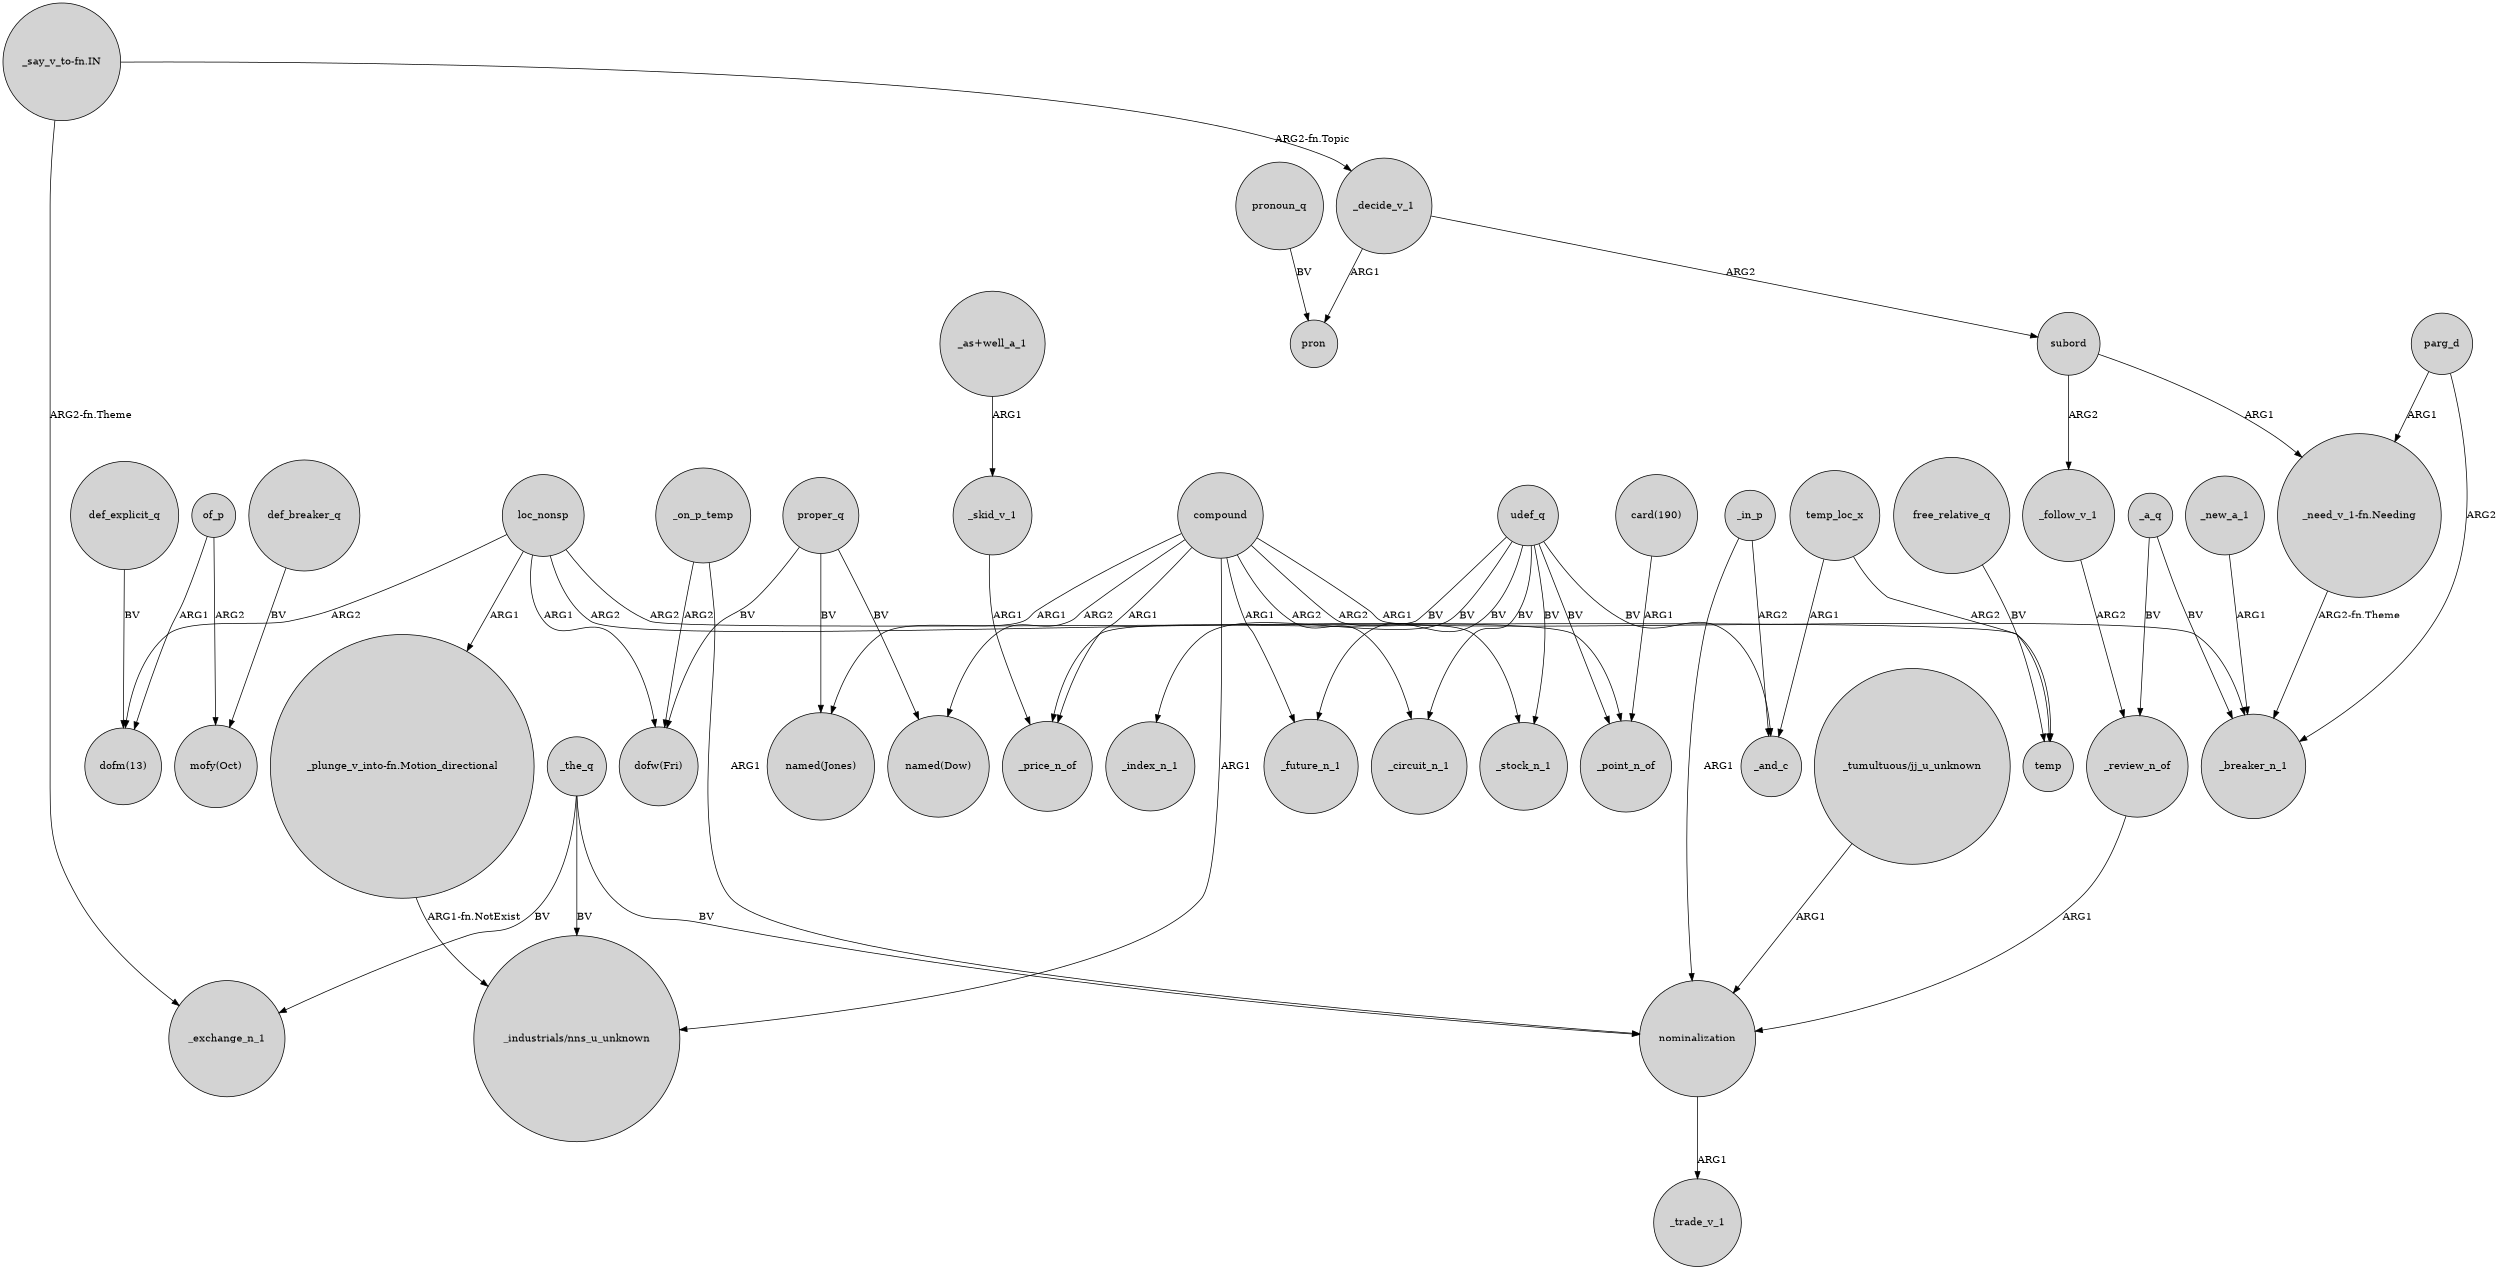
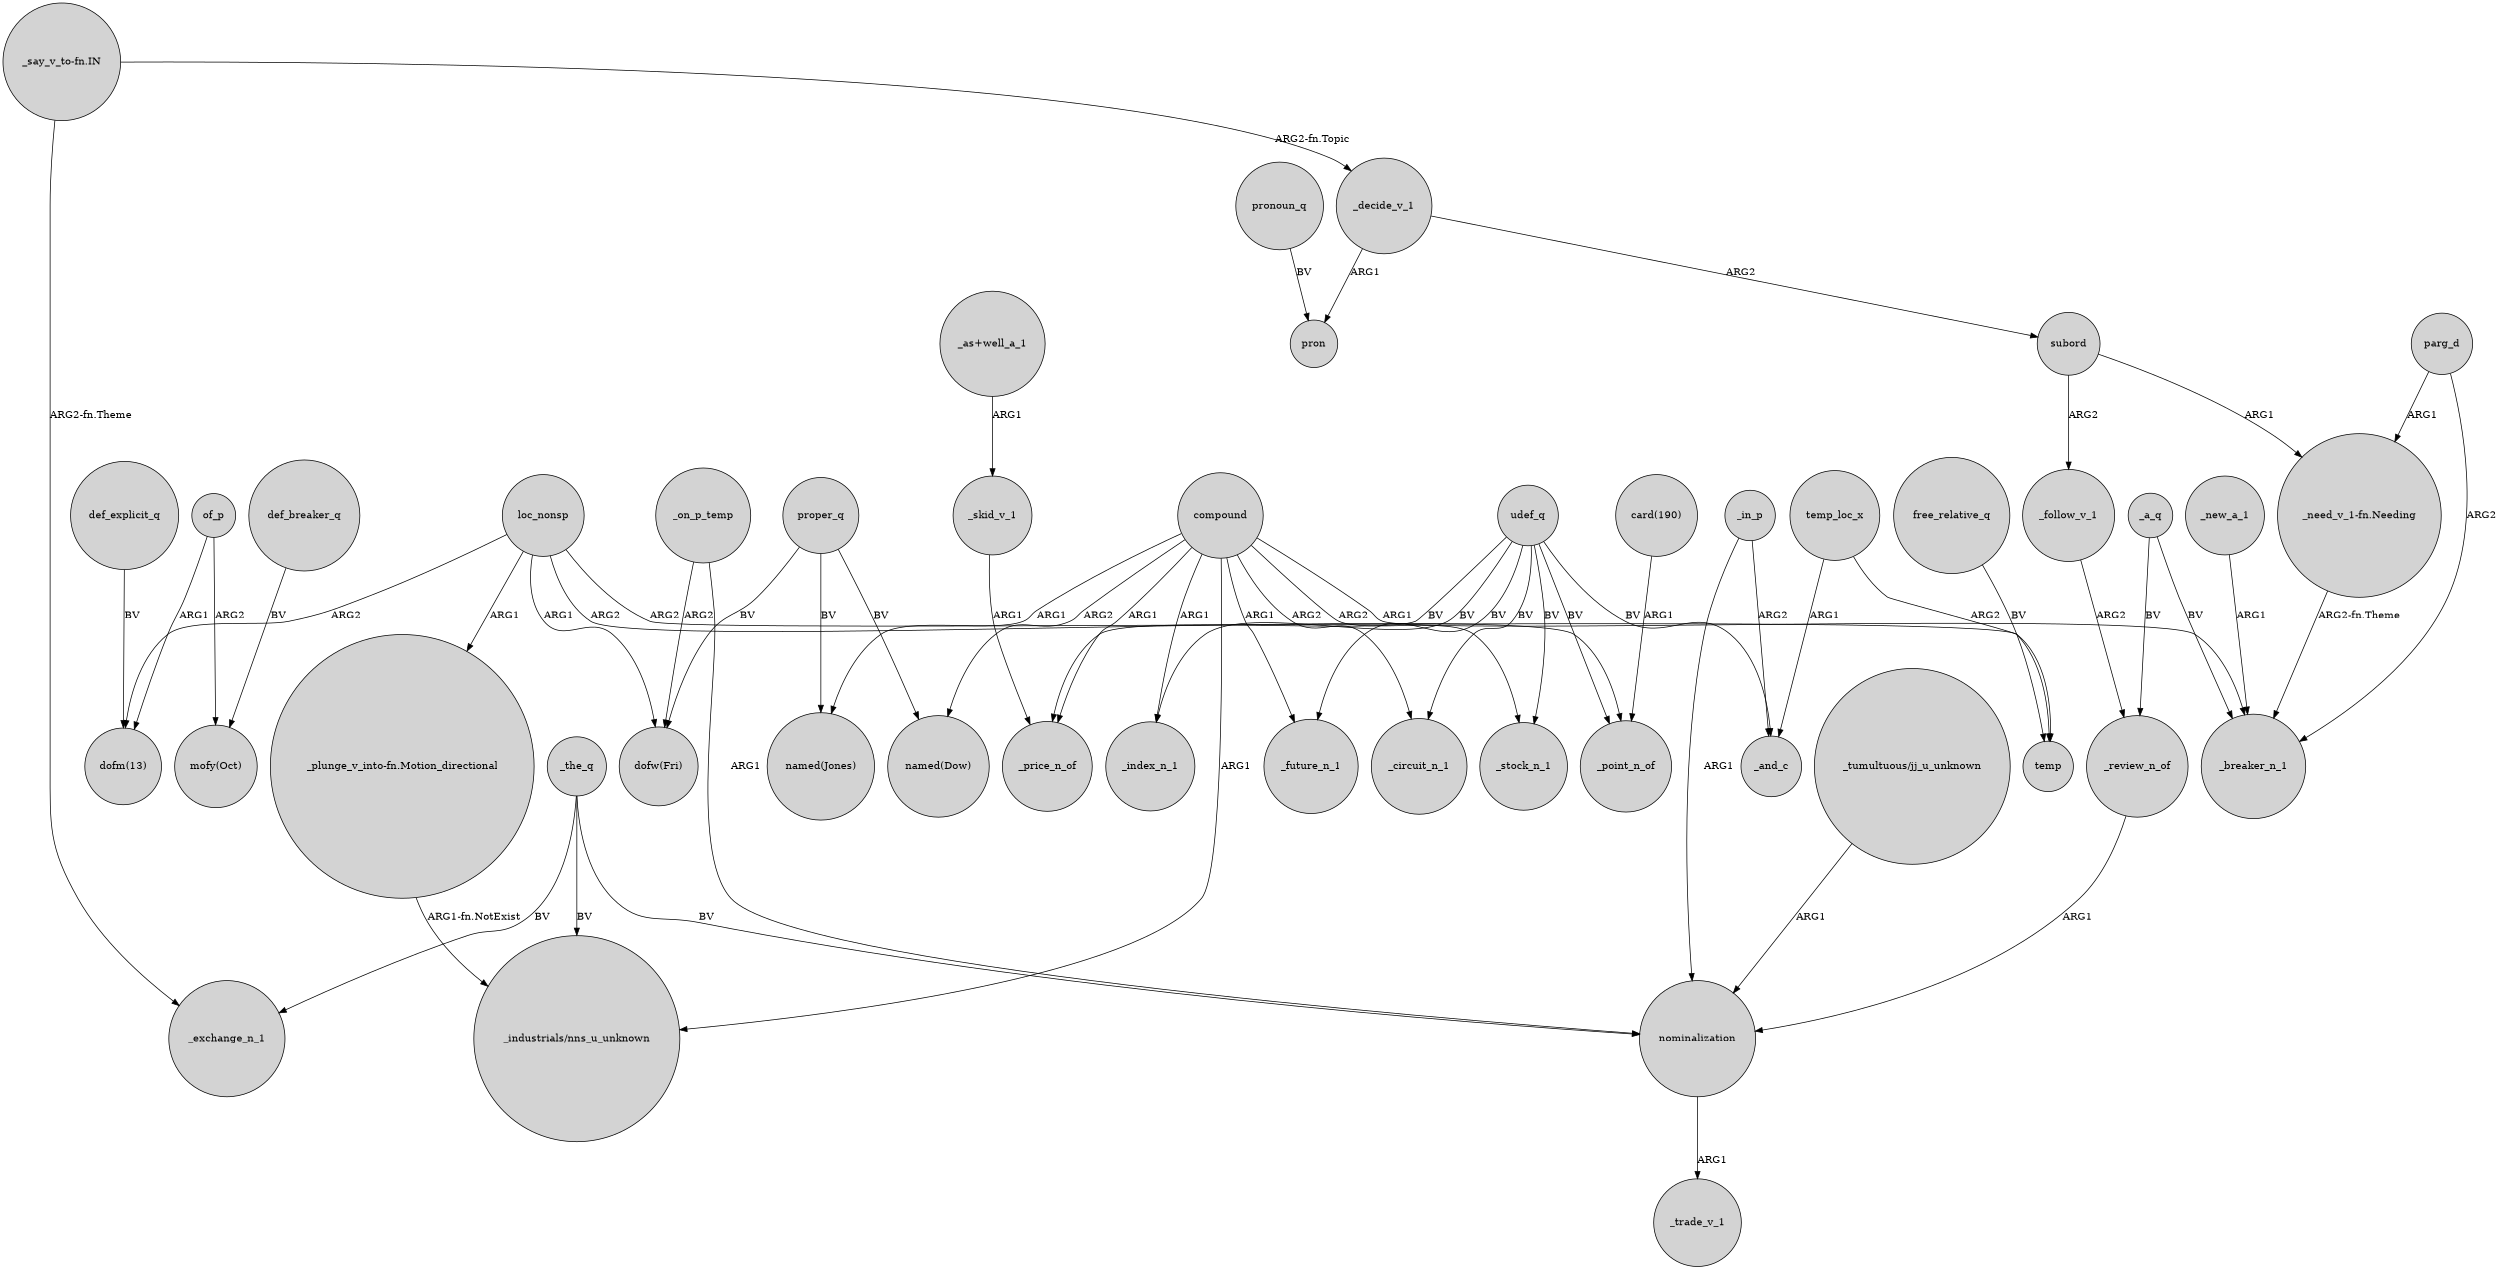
none -> (1174, 633)
